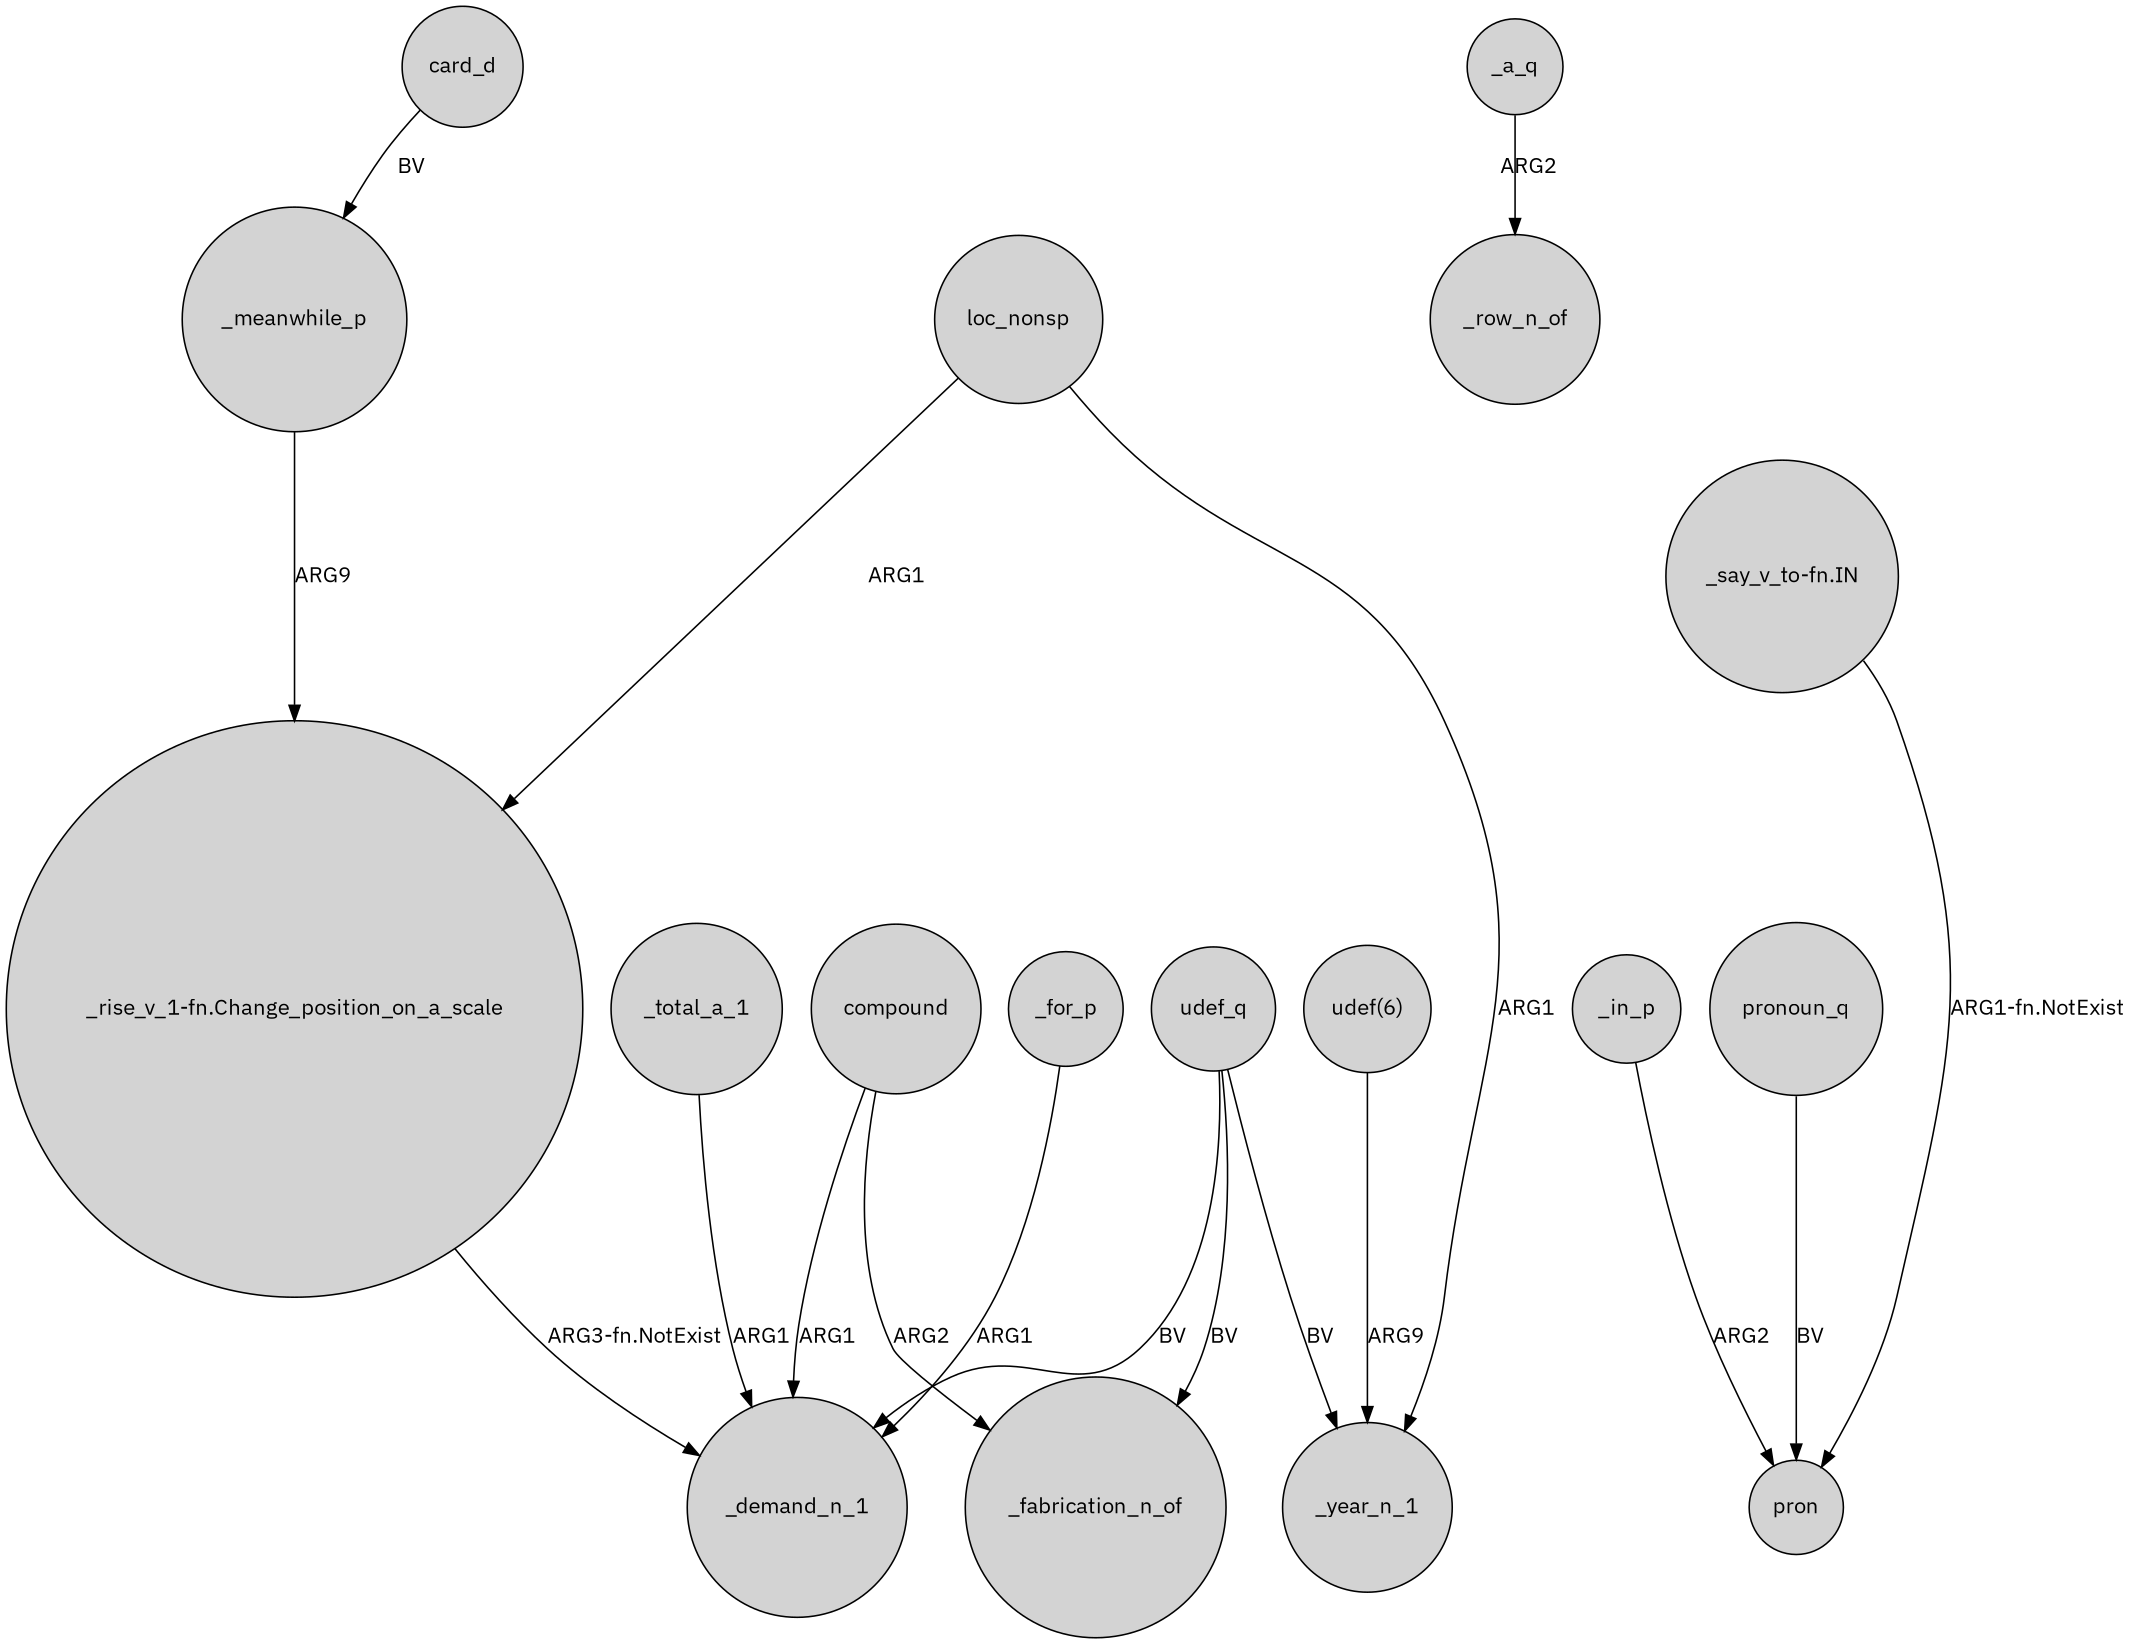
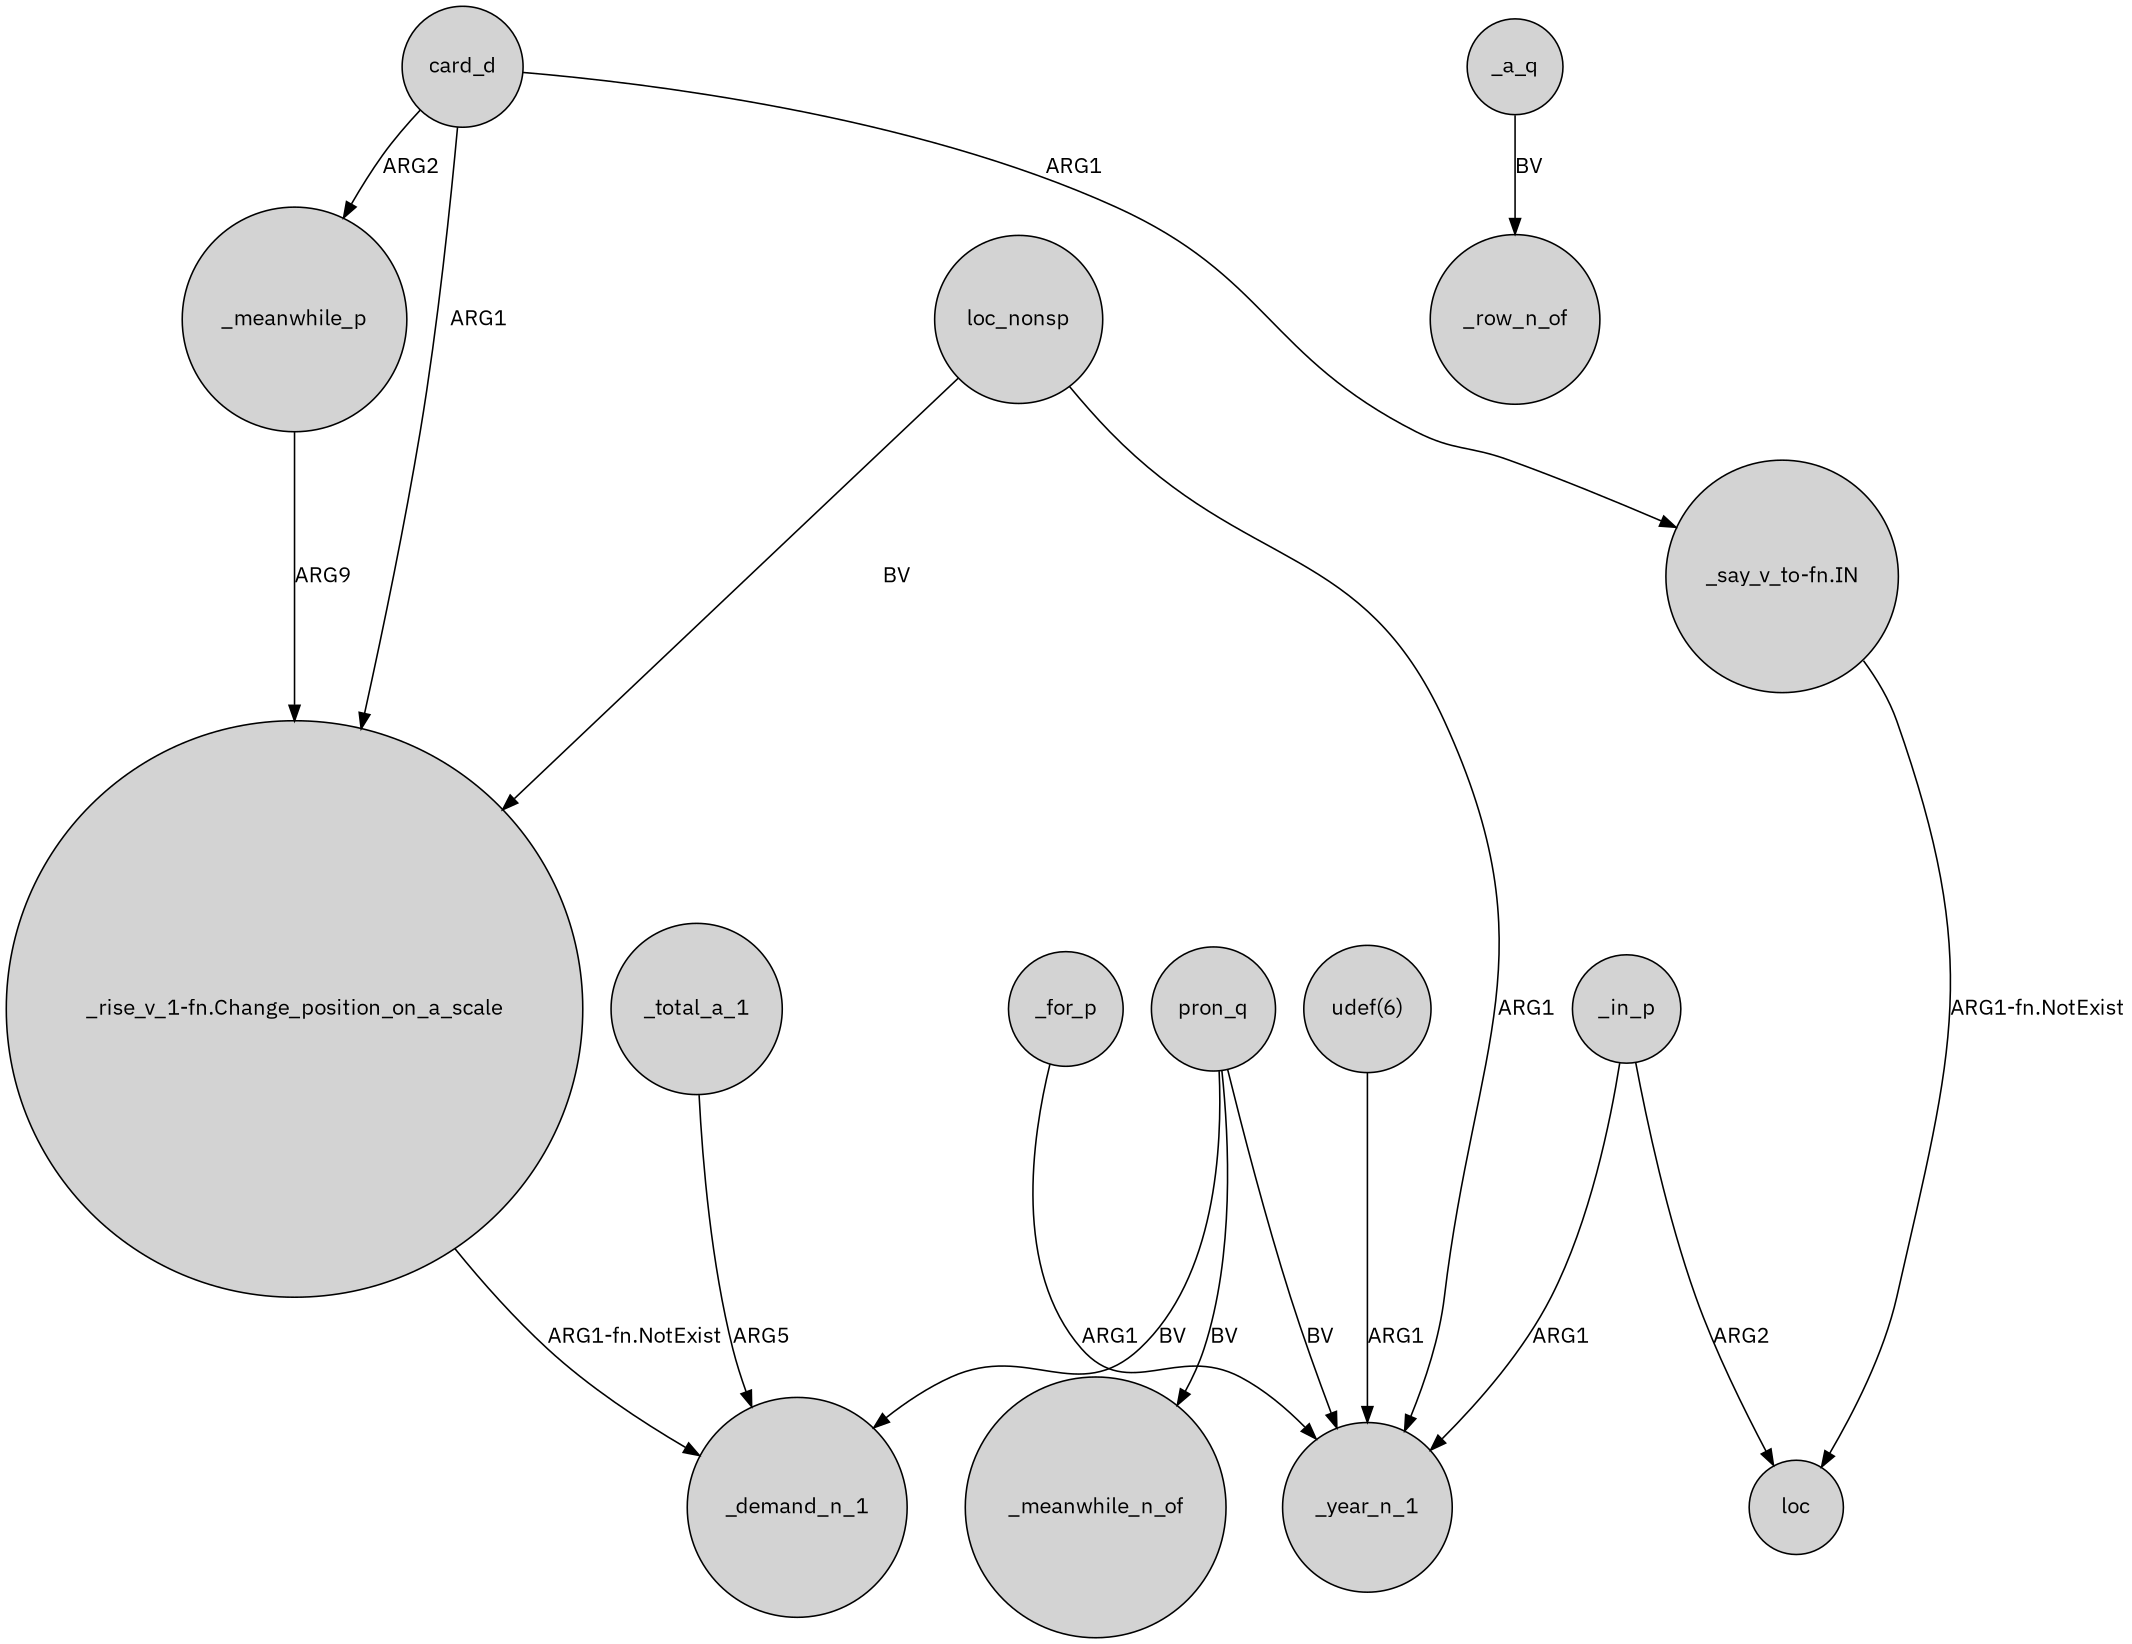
(412, 167) -> (412, 167)
(1529, 167) -> (1529, 167)
none -> (1128, 213)
none -> (422, 422)
(897, 576) -> (897, 576)
(896, 1009) -> none
(1213, 1009) -> (1213, 1009)
(1796, 1009) -> none
(1011, 1262) -> (1068, 1329)
none -> (1565, 1267)
(635, 1337) -> (635, 1337)
(762, 1337) -> (762, 1337)
(1396, 1337) -> (1396, 1337)
(1096, 1507) -> (1096, 1507)
(1796, 1507) -> (1796, 1507)
